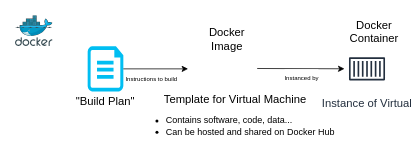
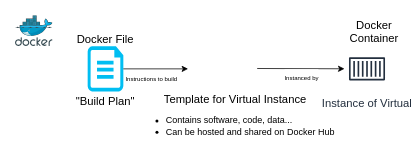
none -> (105, 39)
(227, 39) -> none
(235, 119) -> (235, 119)
